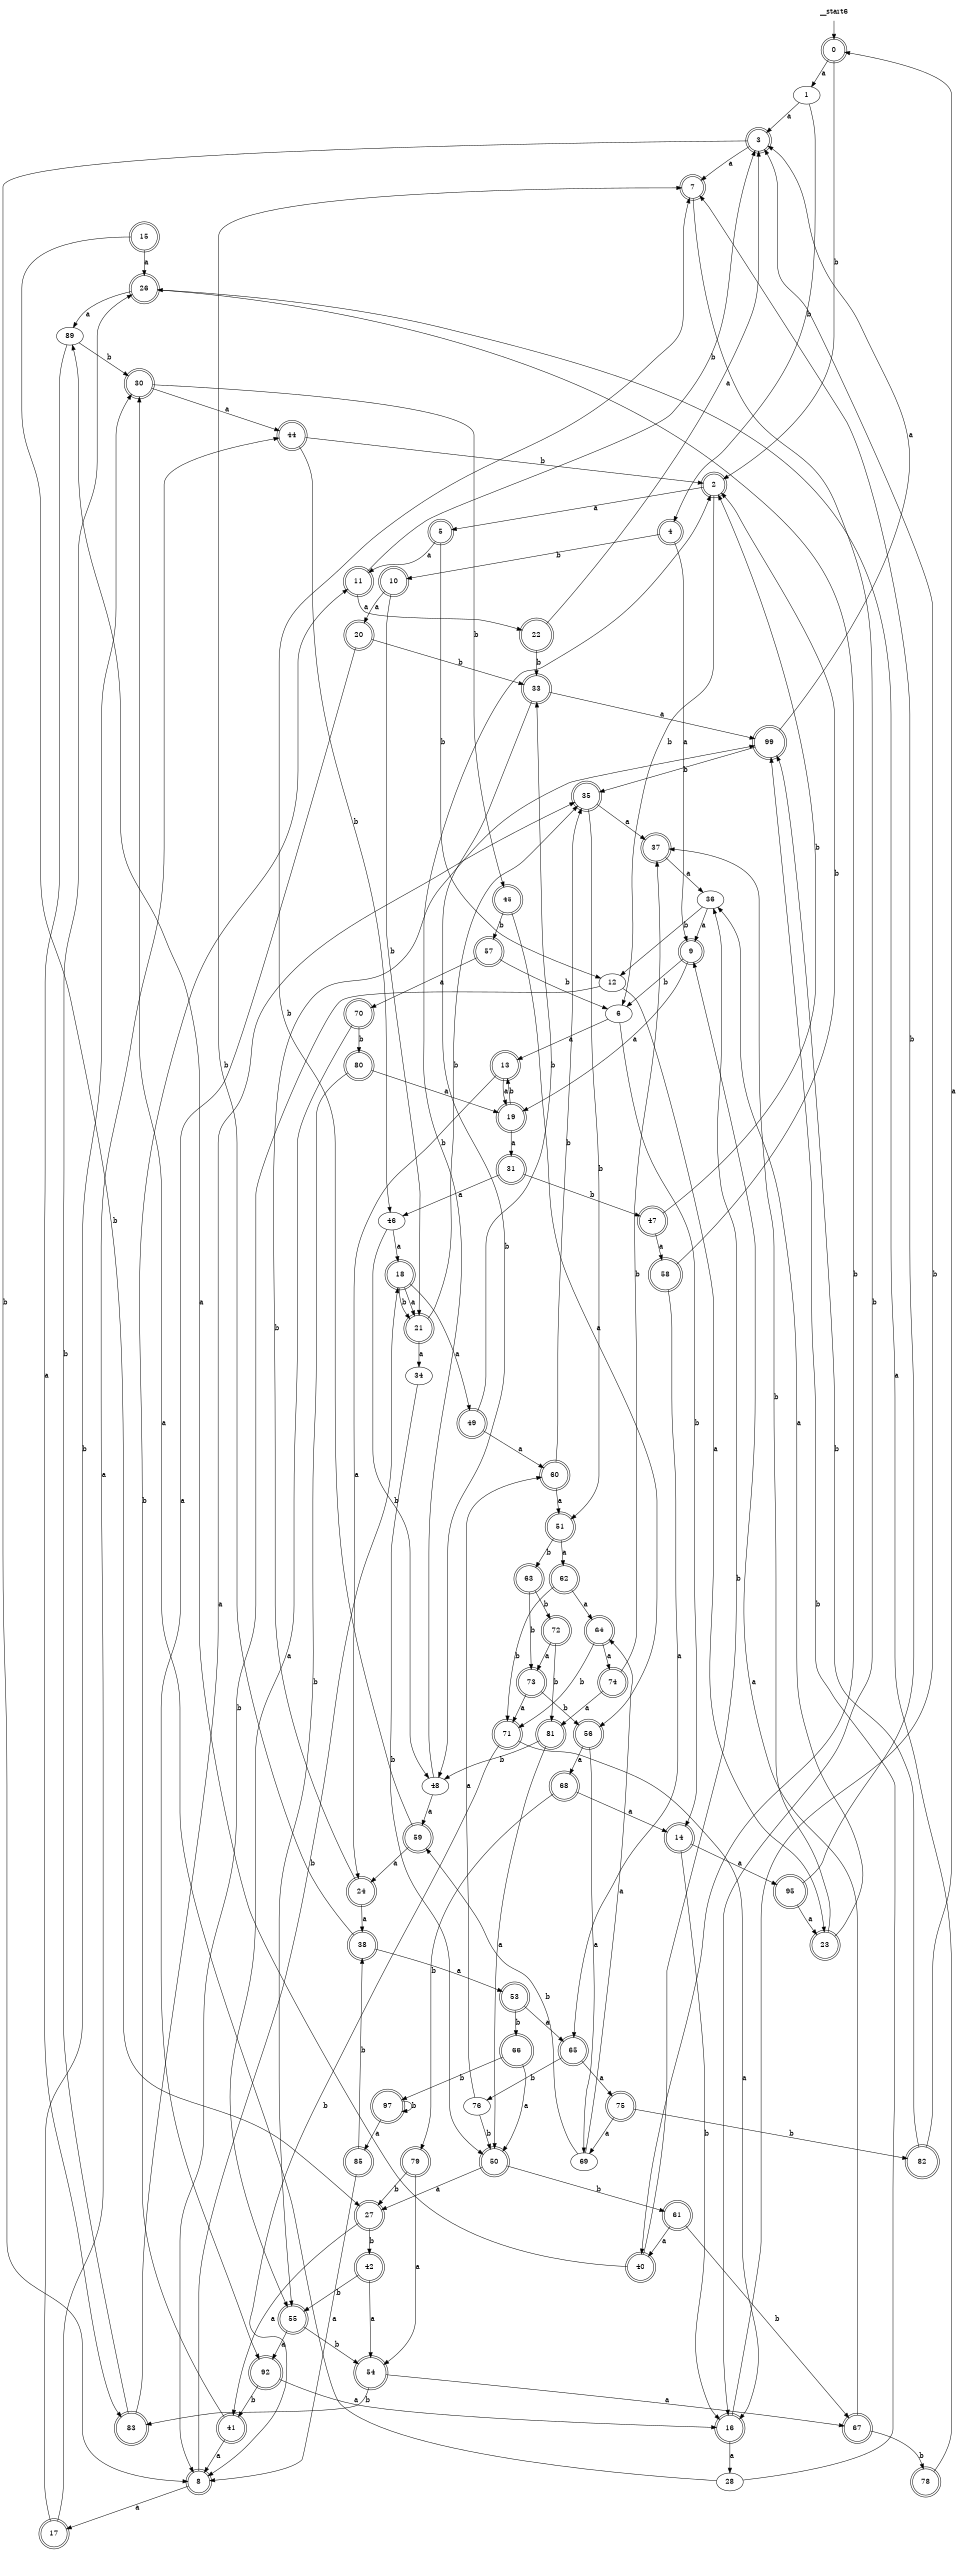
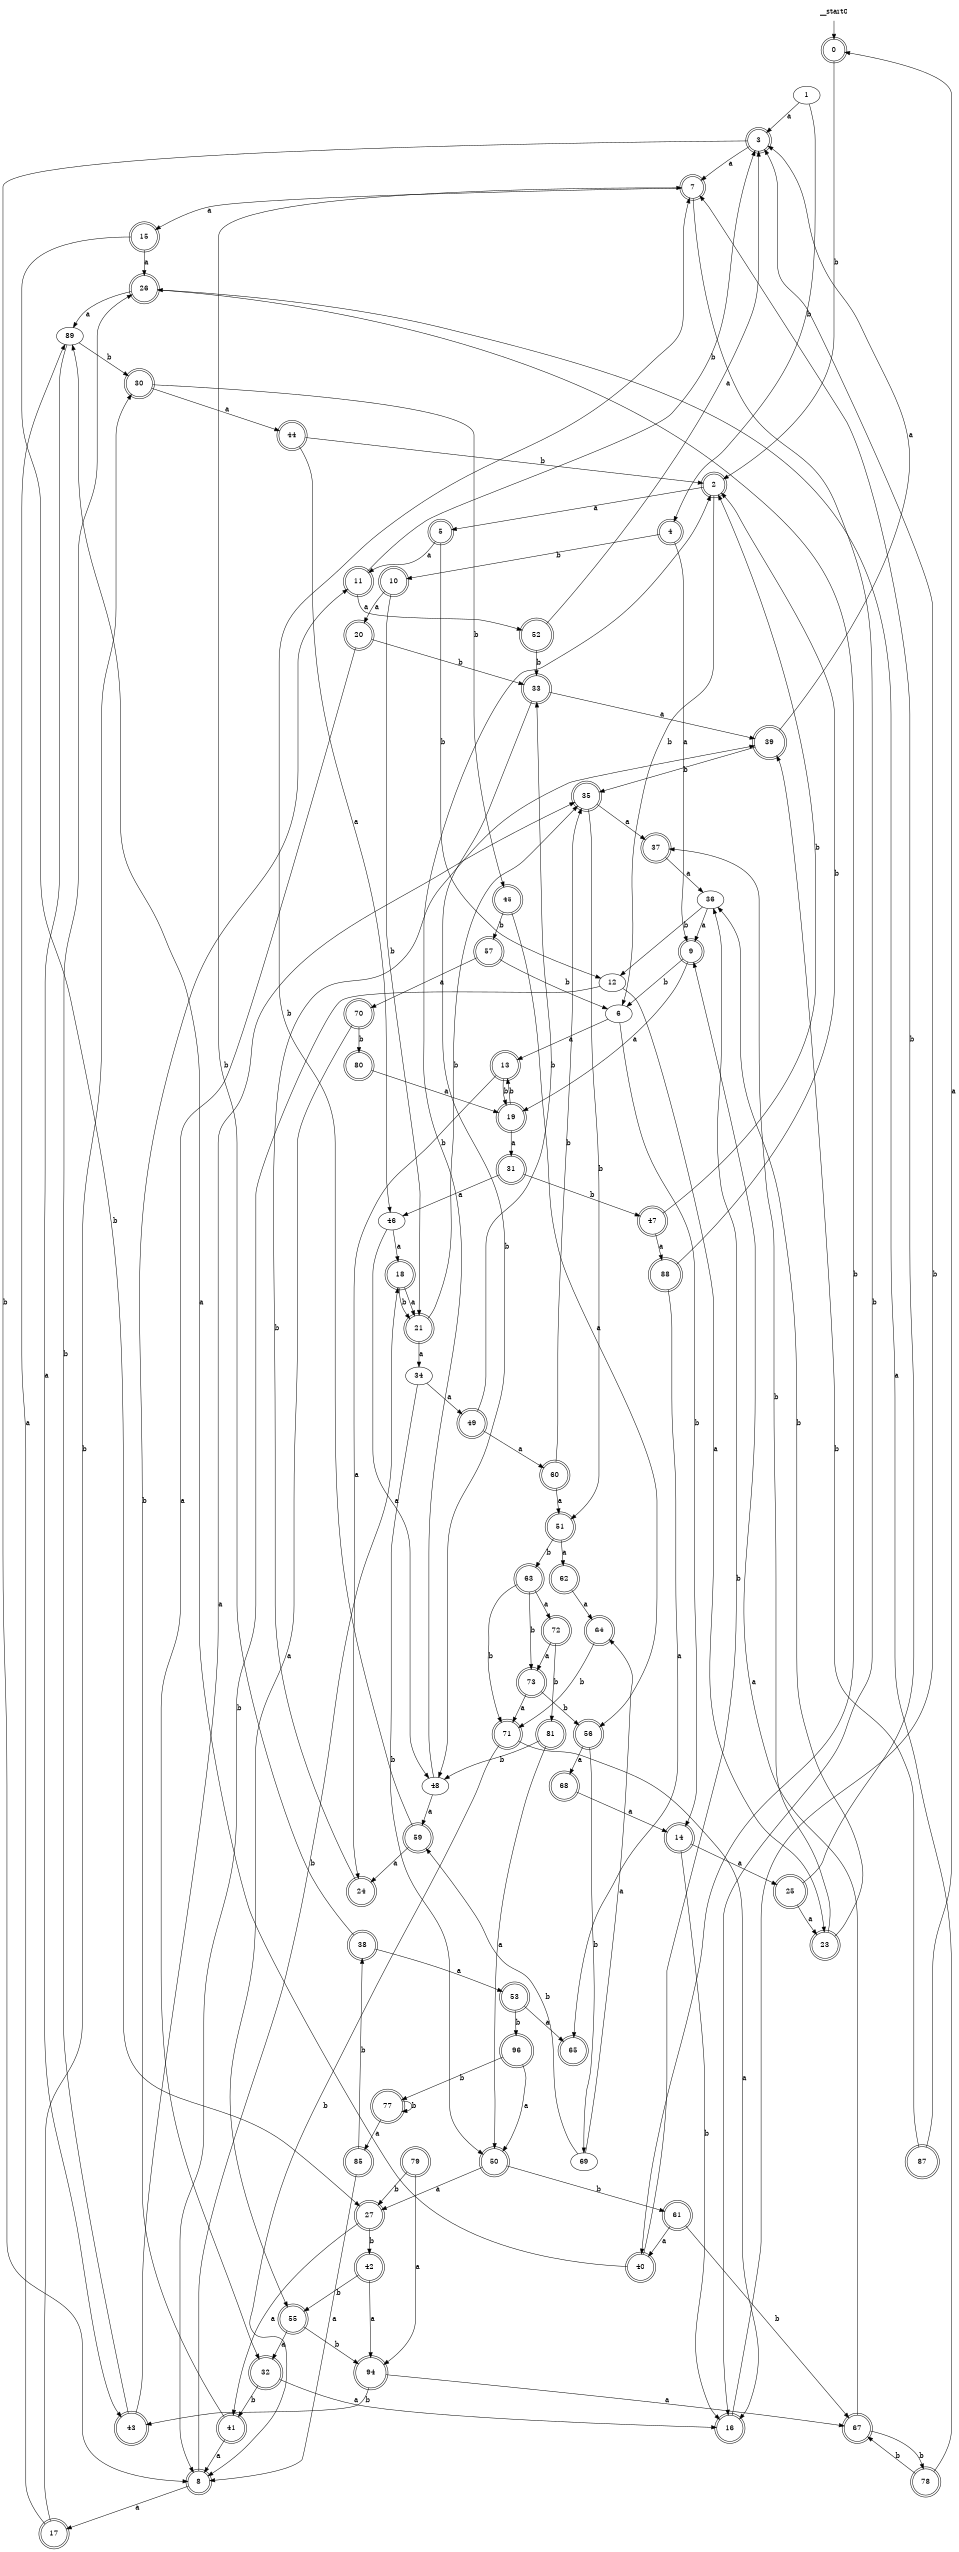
(834, 12) -> (834, 12)
(821, 71) -> none
none -> (340, 197)
(536, 635) -> (536, 635)
(770, 742) -> (770, 742)
(356, 822) -> (356, 822)
(506, 1092) -> (506, 1092)
(665, 1275) -> (665, 1275)
(449, 1340) -> (442, 1396)
(799, 1423) -> (799, 1423)
(101, 1442) -> (26, 1436)
(397, 1501) -> (397, 1501)
(546, 1605) -> (546, 1605)
(517, 1646) -> (489, 1646)
(613, 1682) -> none
(313, 1683) -> none
(790, 1892) -> (790, 1892)
(362, 1916) -> none
(596, 1945) -> (596, 1945)
(434, 1947) -> none
(517, 2051) -> (517, 2051)
(388, 2106) -> (388, 2106)
(477, 2106) -> none
(621, 2106) -> none
(922, 2162) -> (922, 2162)
(266, 2373) -> (266, 2373)
(371, 2373) -> (371, 2373)
(131, 2428) -> (131, 2428)
none -> (894, 2457)
(730, 2482) -> none
